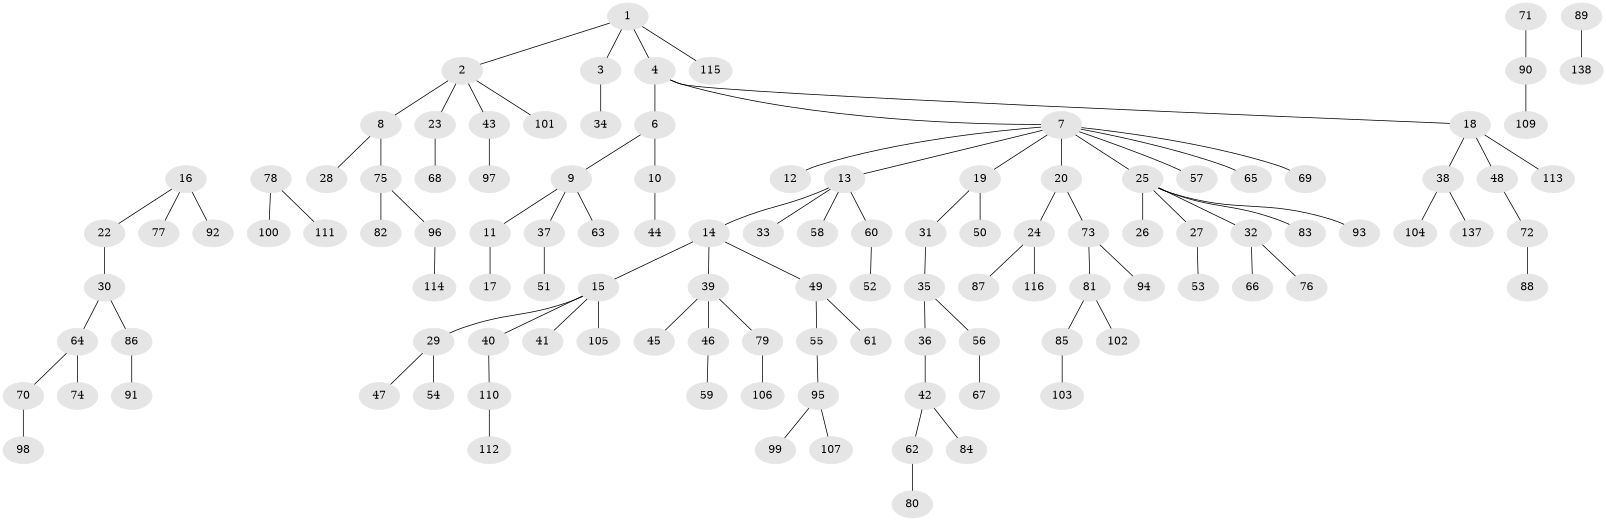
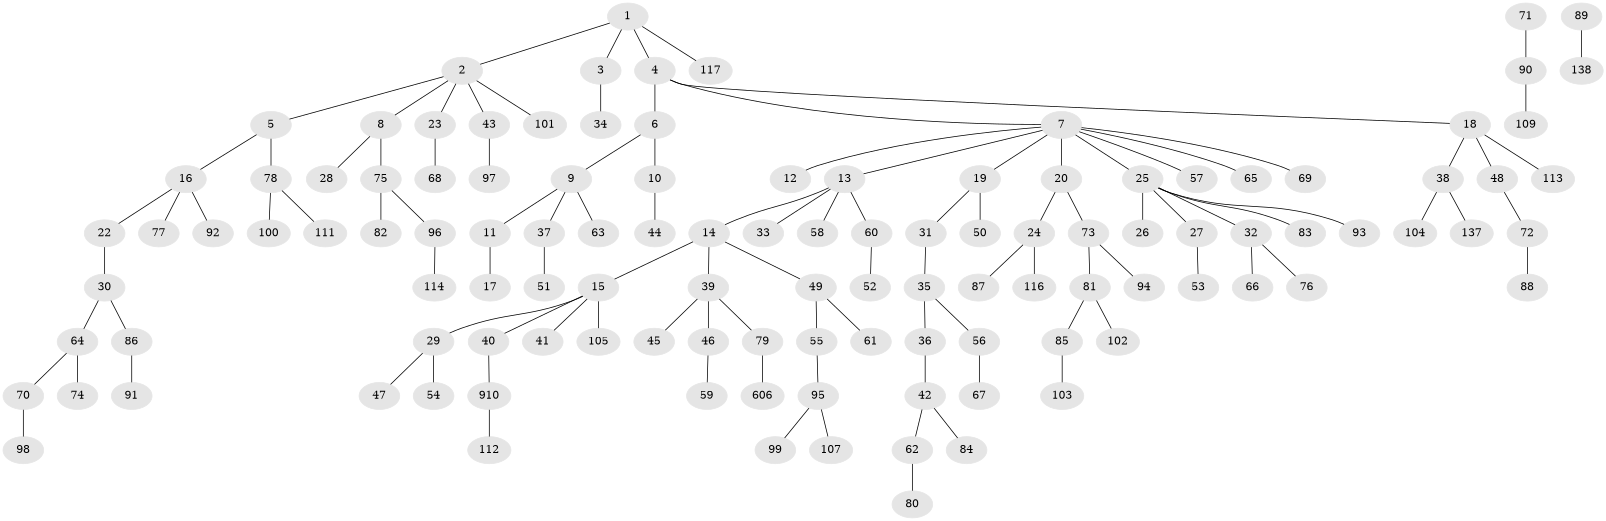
(711, 71) -> (711, 71)
none -> (271, 125)
(489, 396) -> (489, 396)
(763, 396) -> (763, 396)
